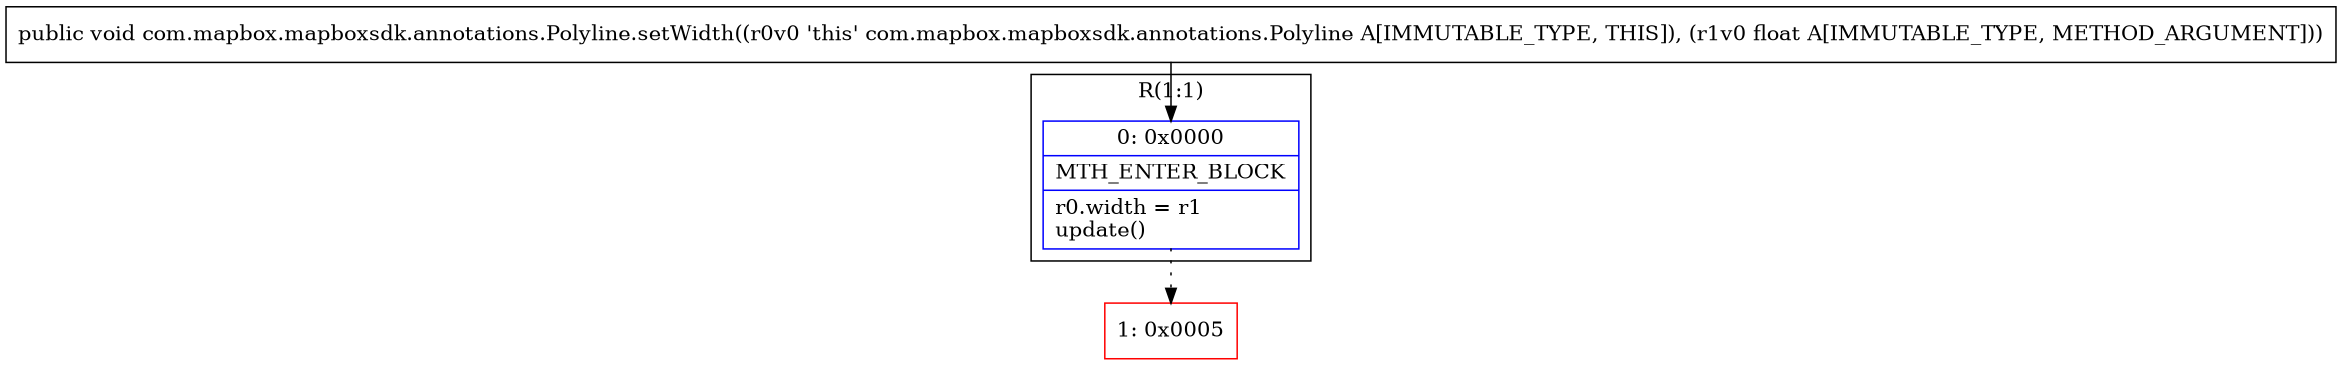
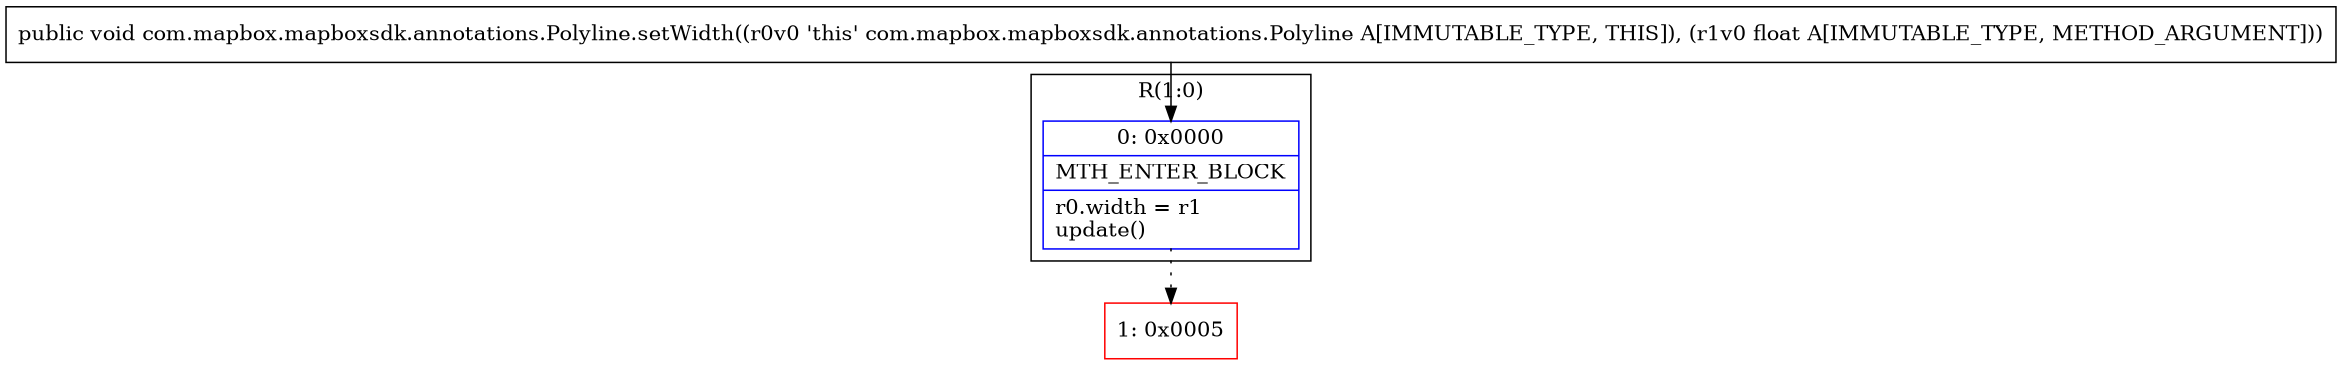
(1171, 92) -> (1171, 92)
